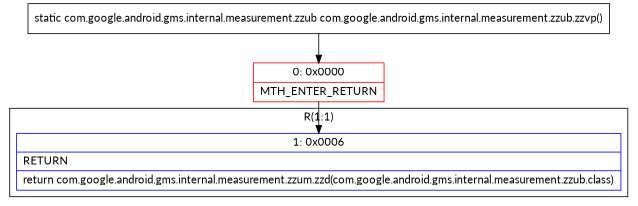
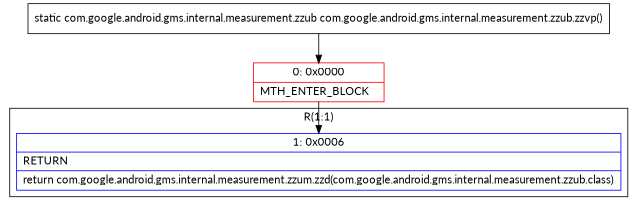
(319, 92) -> (315, 92)
